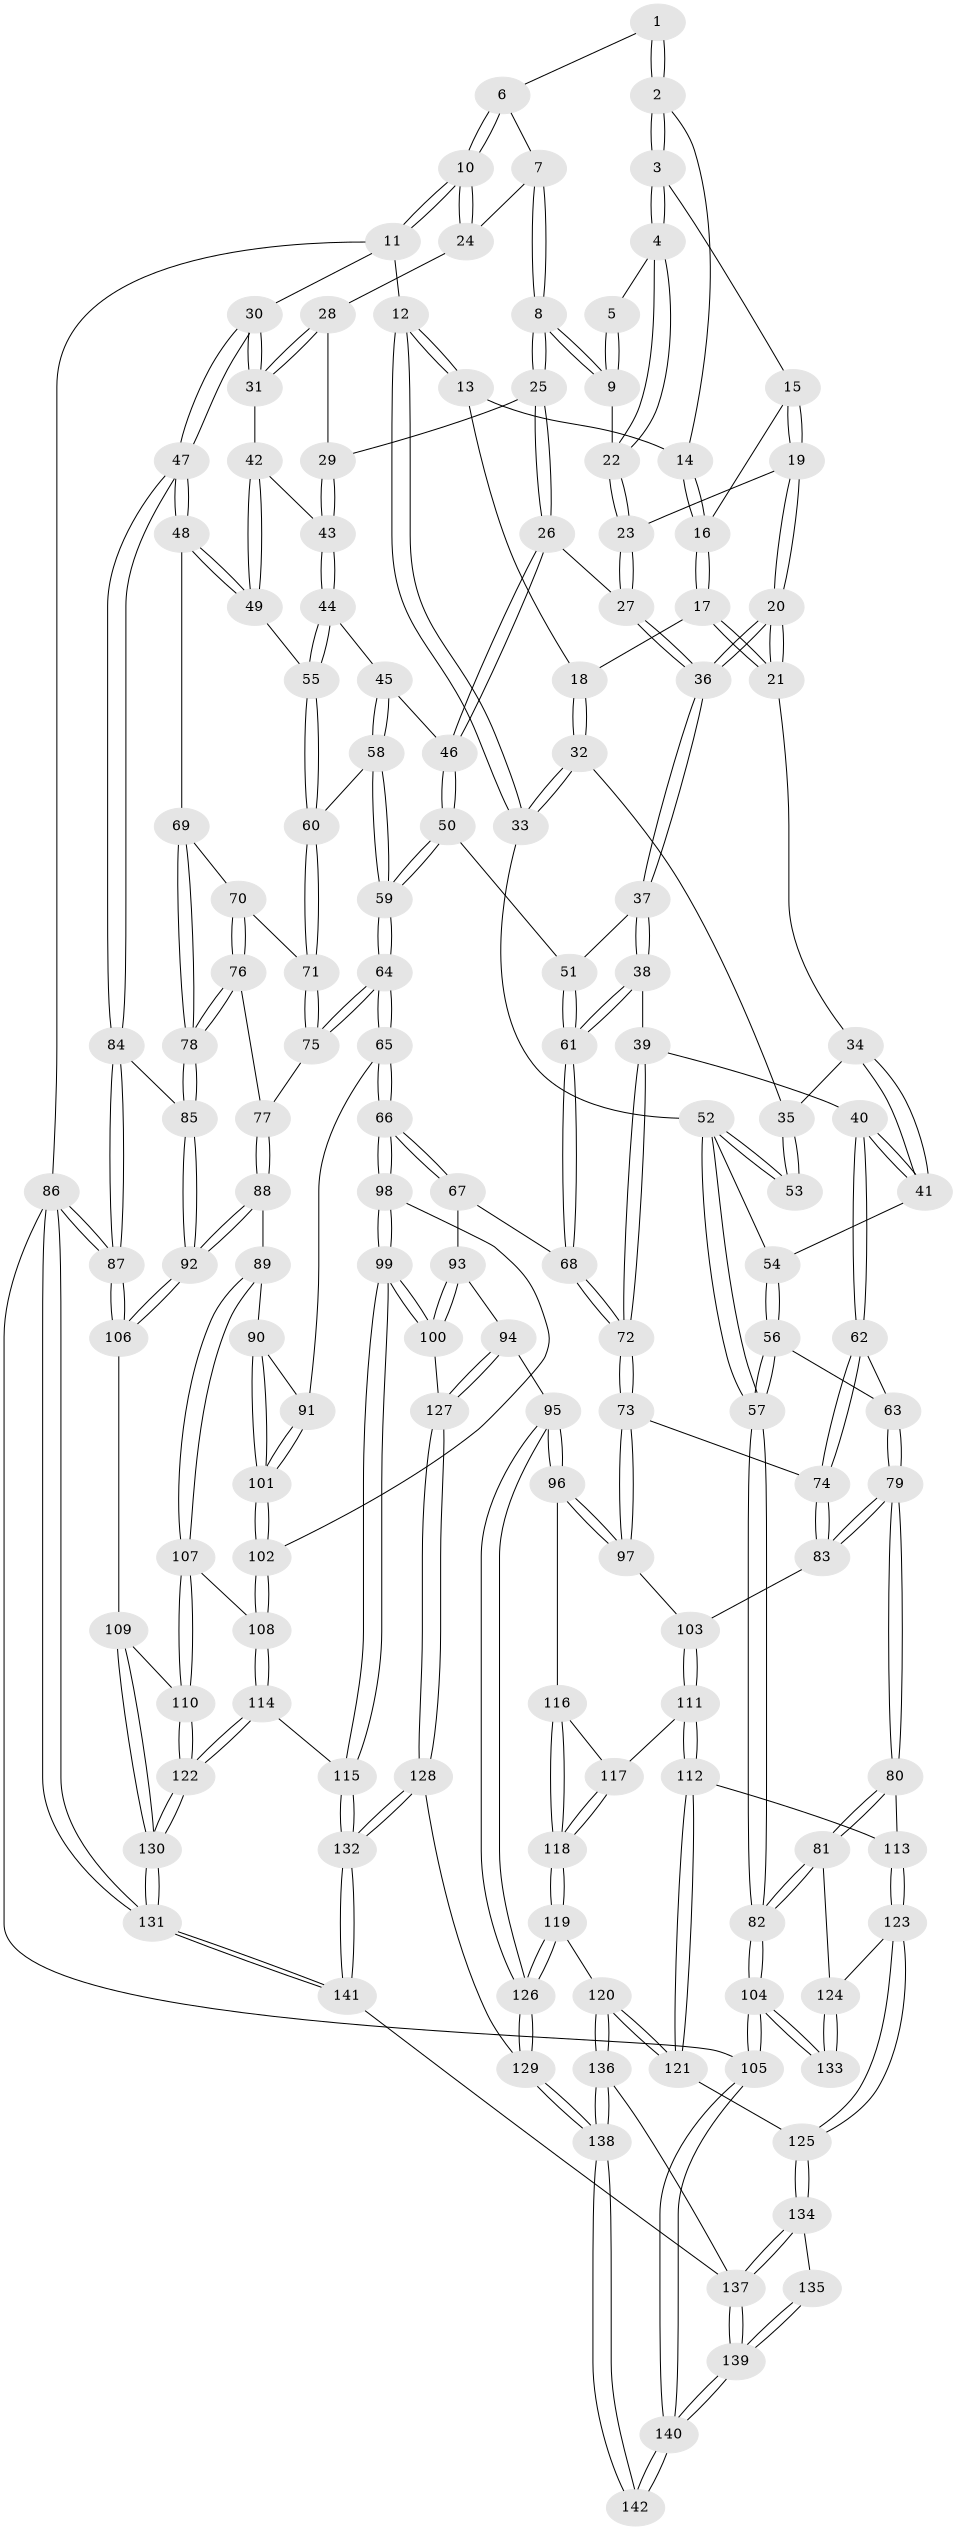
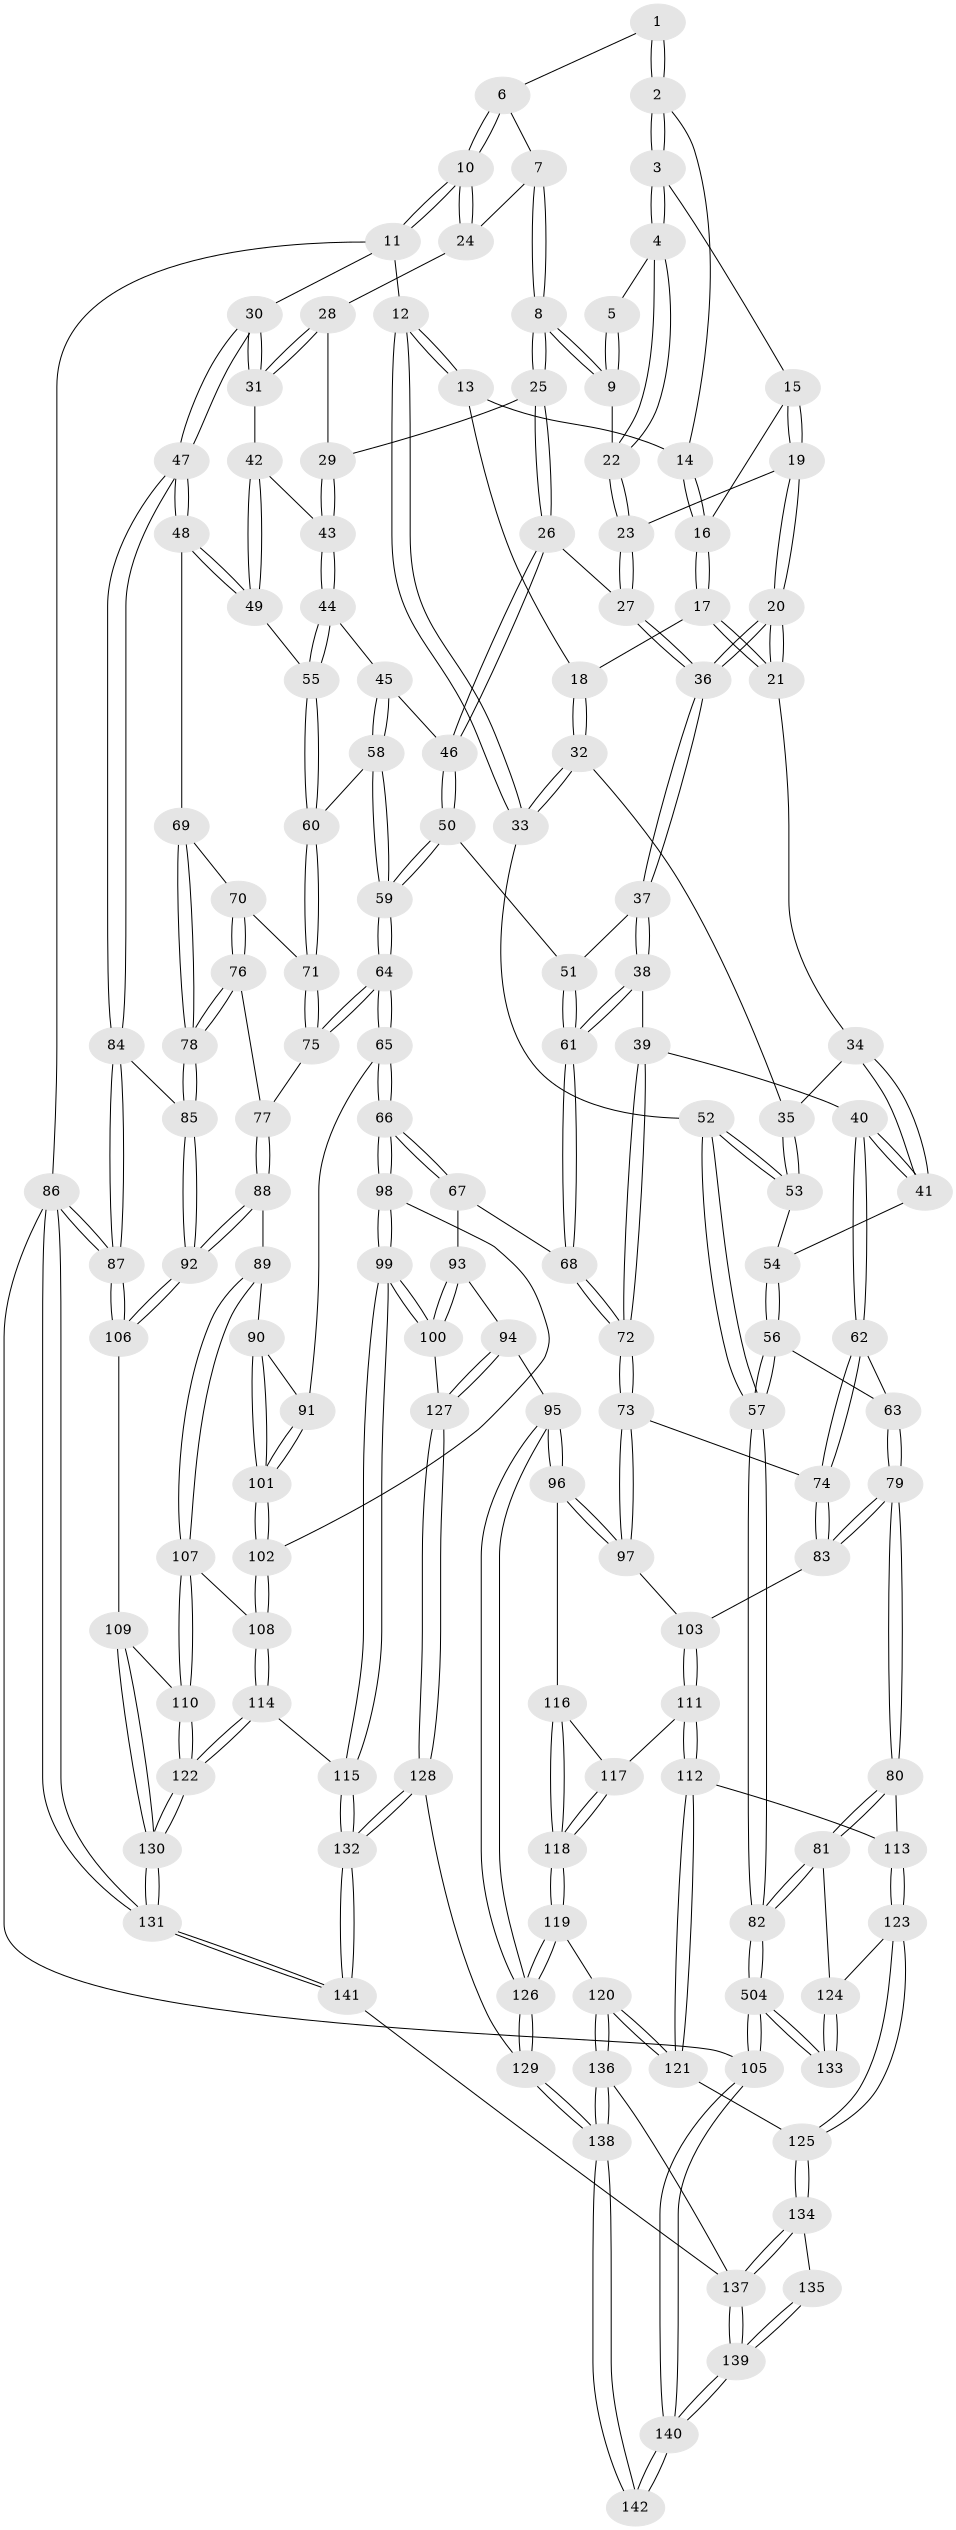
(740, 1192) -> (784, 1229)
(754, 1996) -> (754, 1996)
